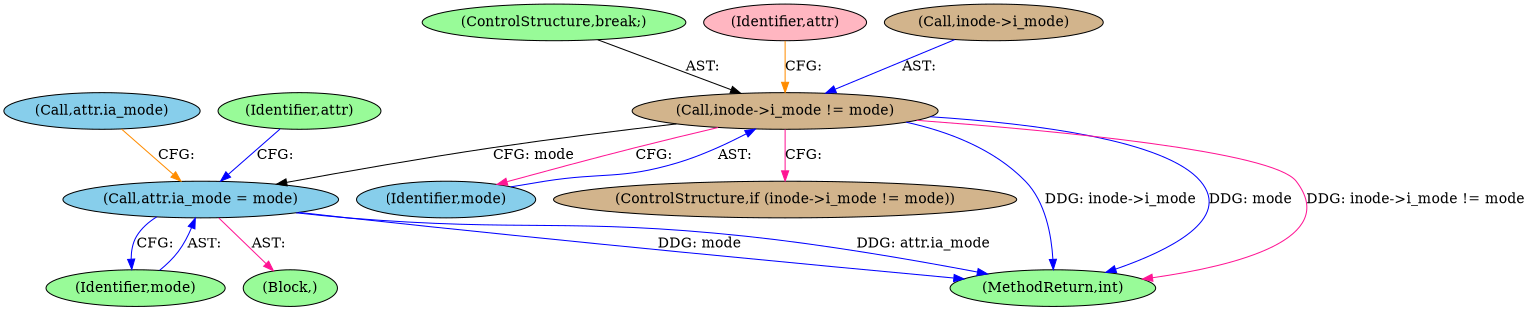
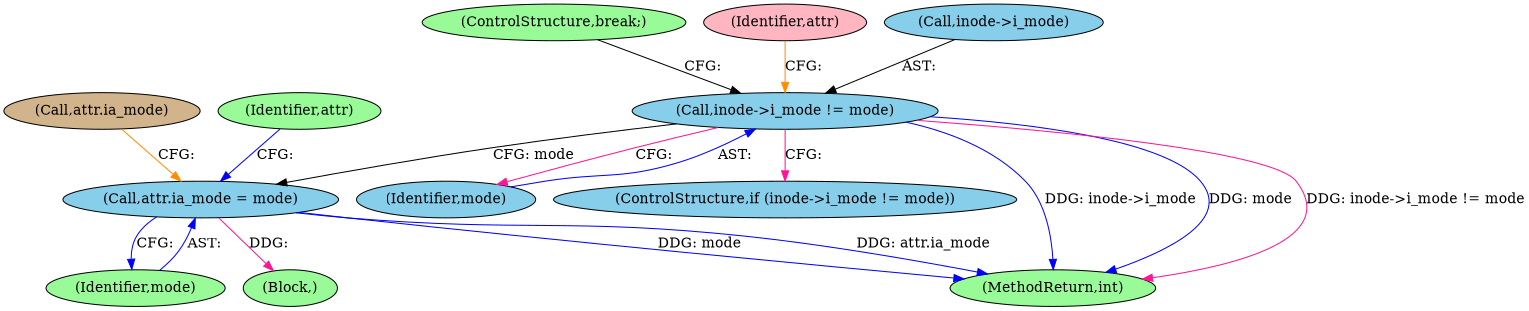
(994, 22) -> (994, 22)
(895, 64) -> (895, 64)
(705, 67) -> (705, 67)
(102, 111) -> (102, 111)
(785, 111) -> (785, 111)
(785, 200) -> (785, 200)
(271, 244) -> (271, 244)
